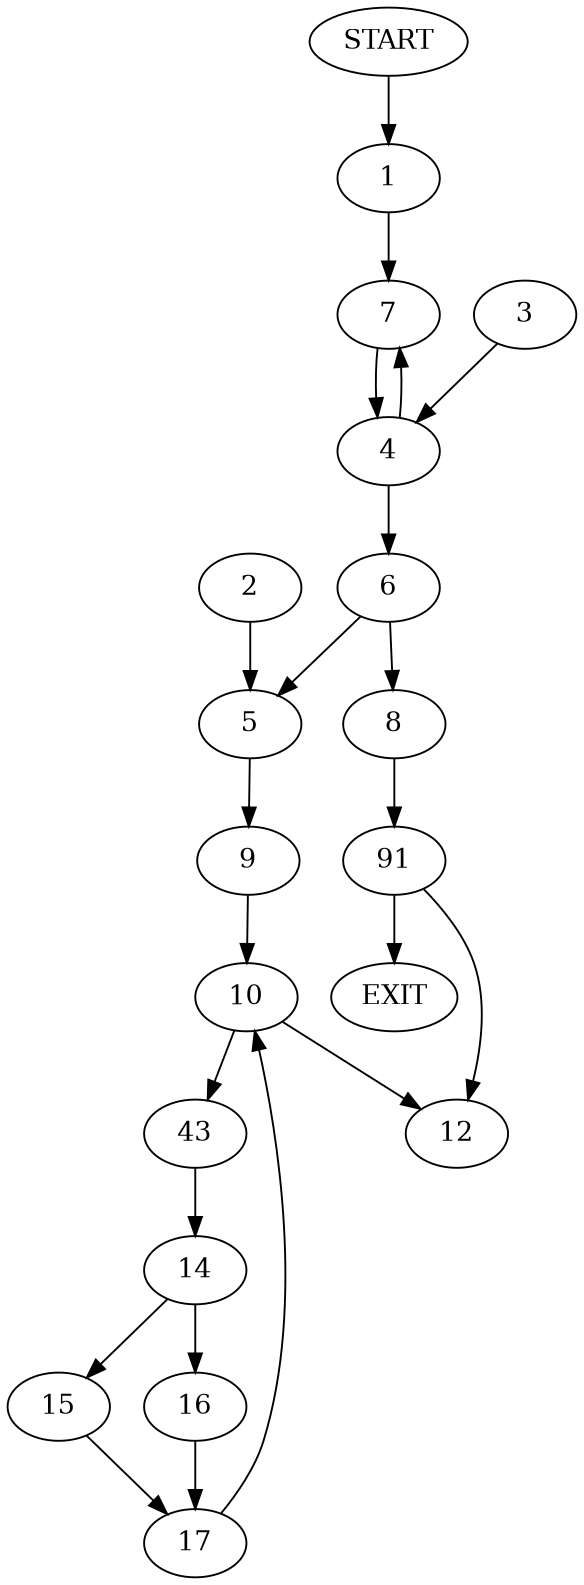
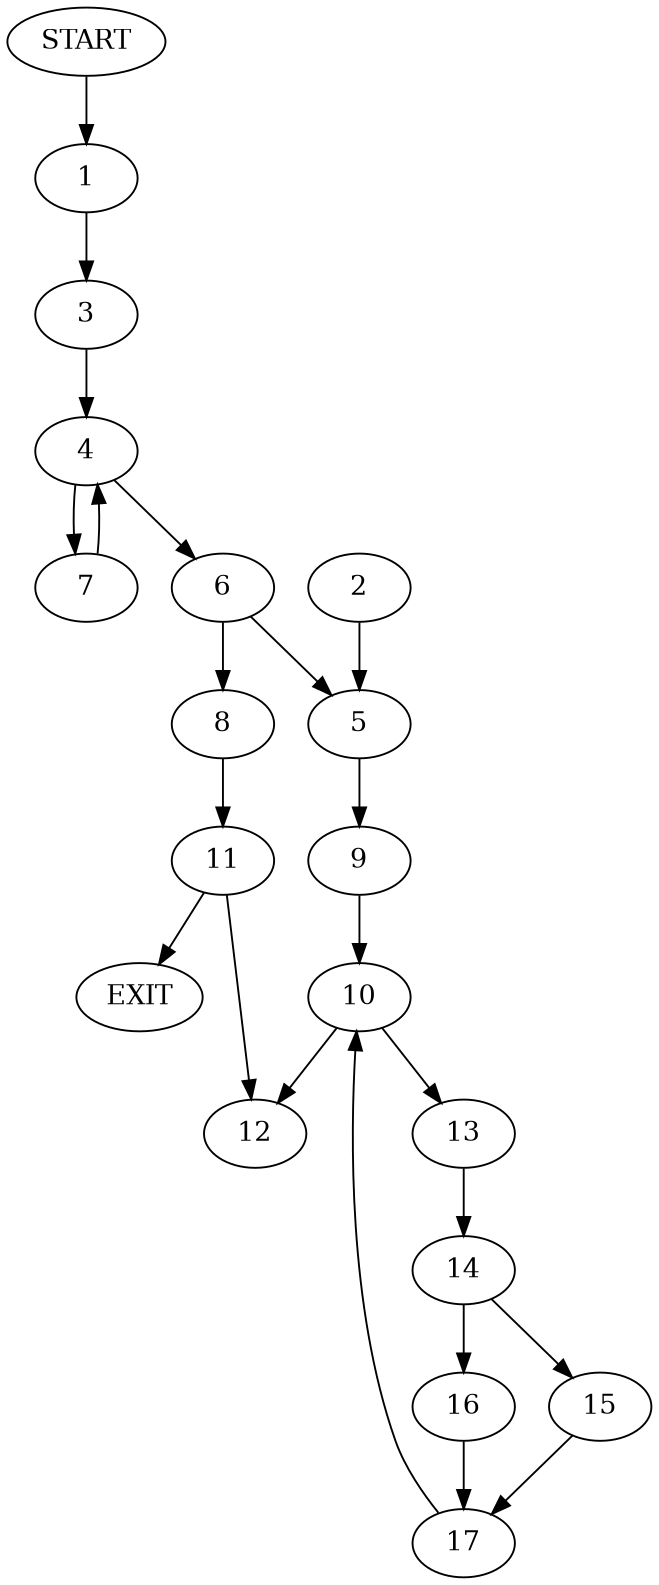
(389, 237) -> (86, 237)
(394, 861) -> (223, 861)
(195, 1134) -> (464, 1134)
